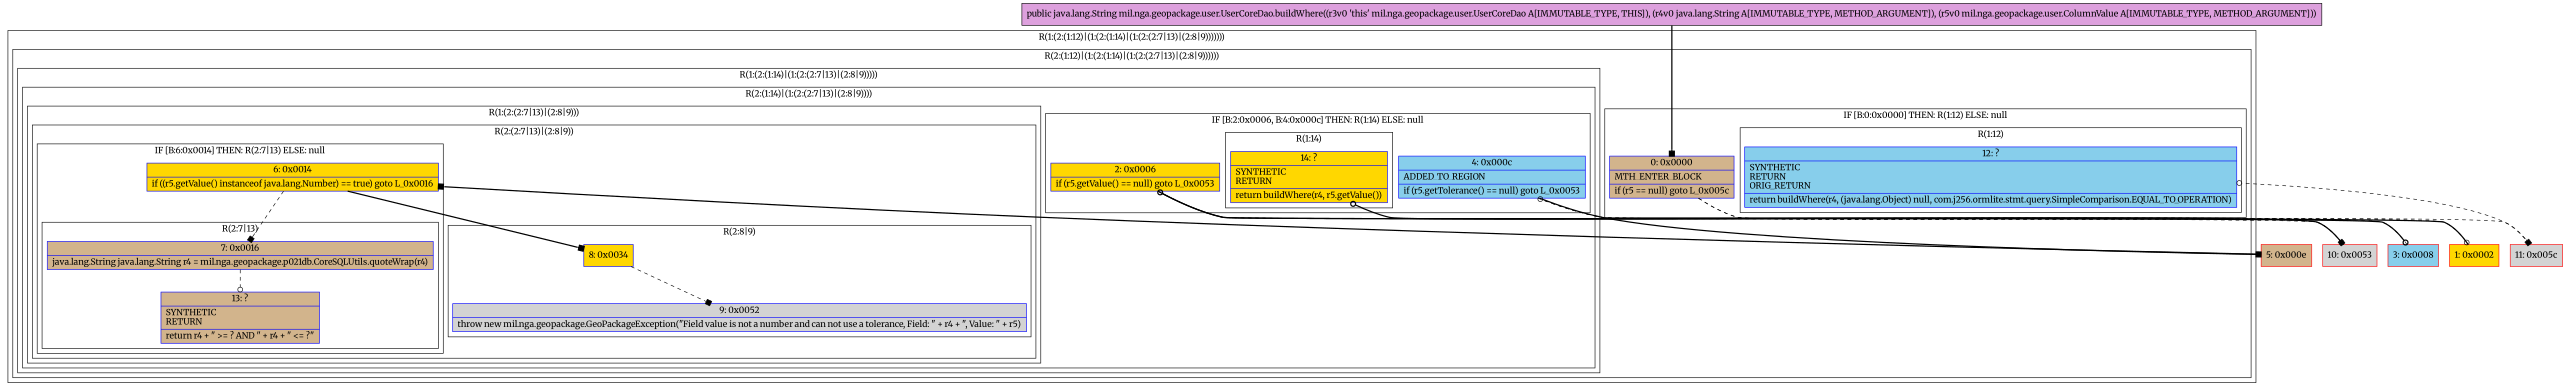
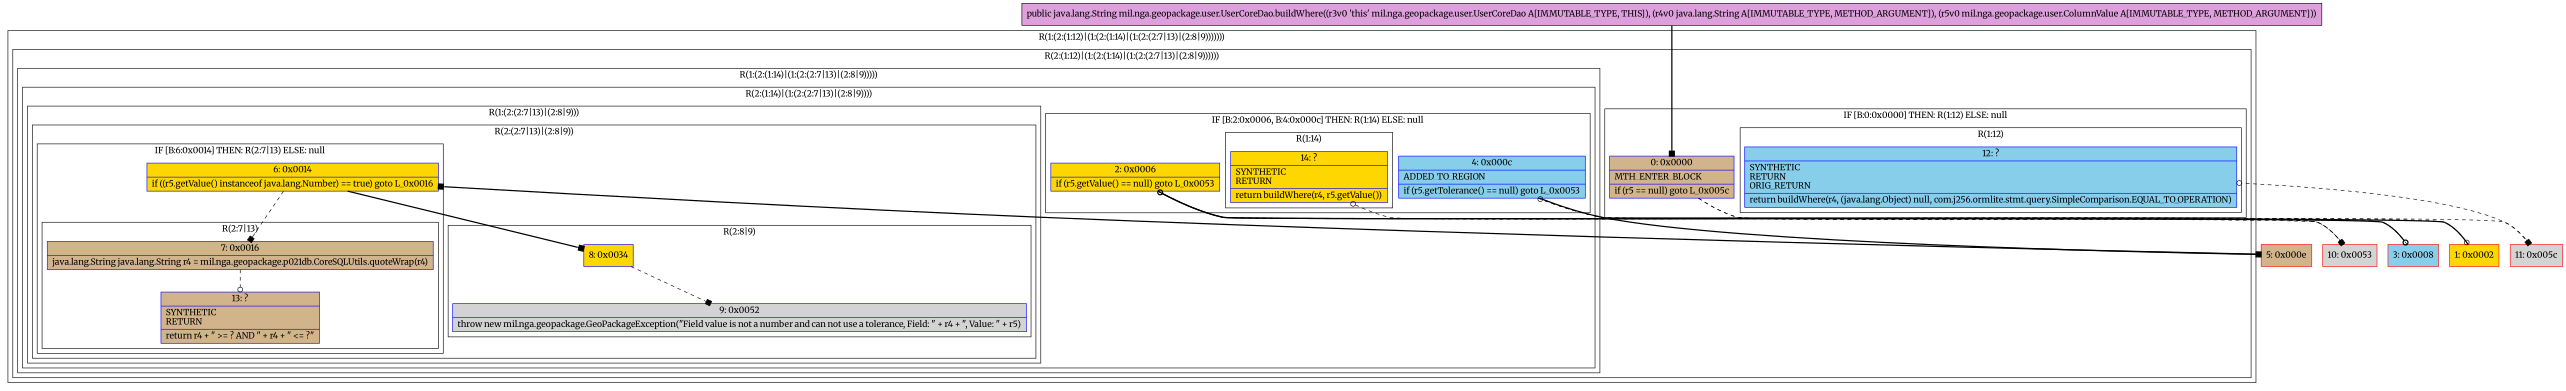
(1853, 218) -> (1853, 218)
